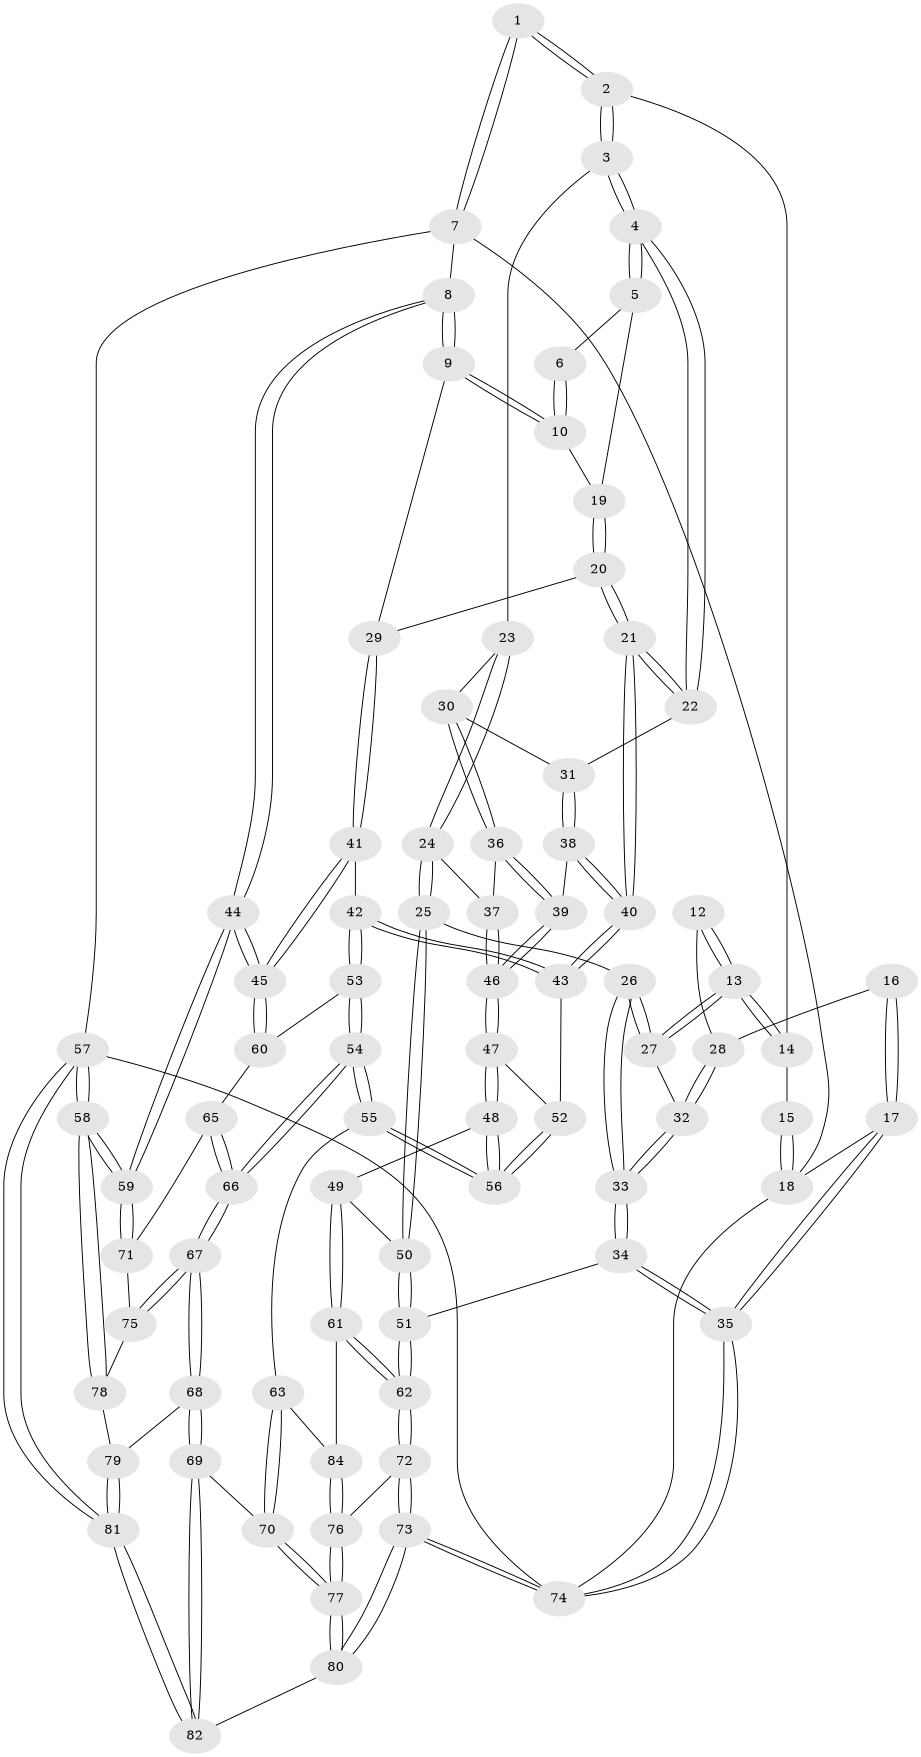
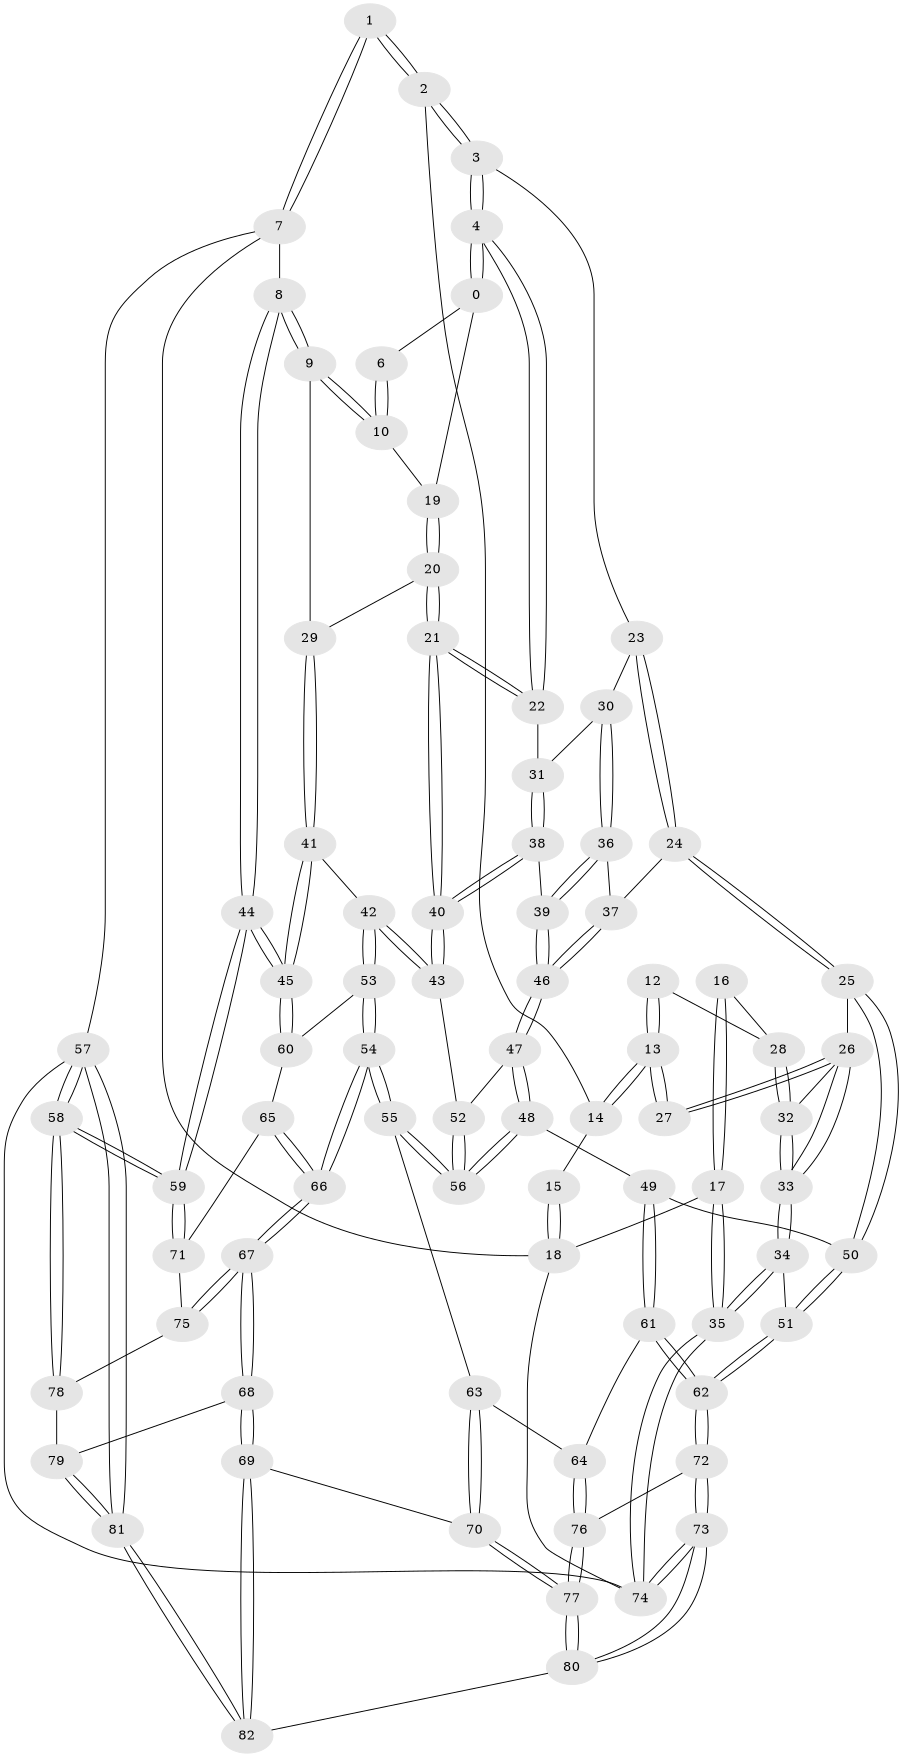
(636, 295) -> (477, 295)
(666, 1084) -> (817, 1084)
(336, 1462) -> (580, 1462)
